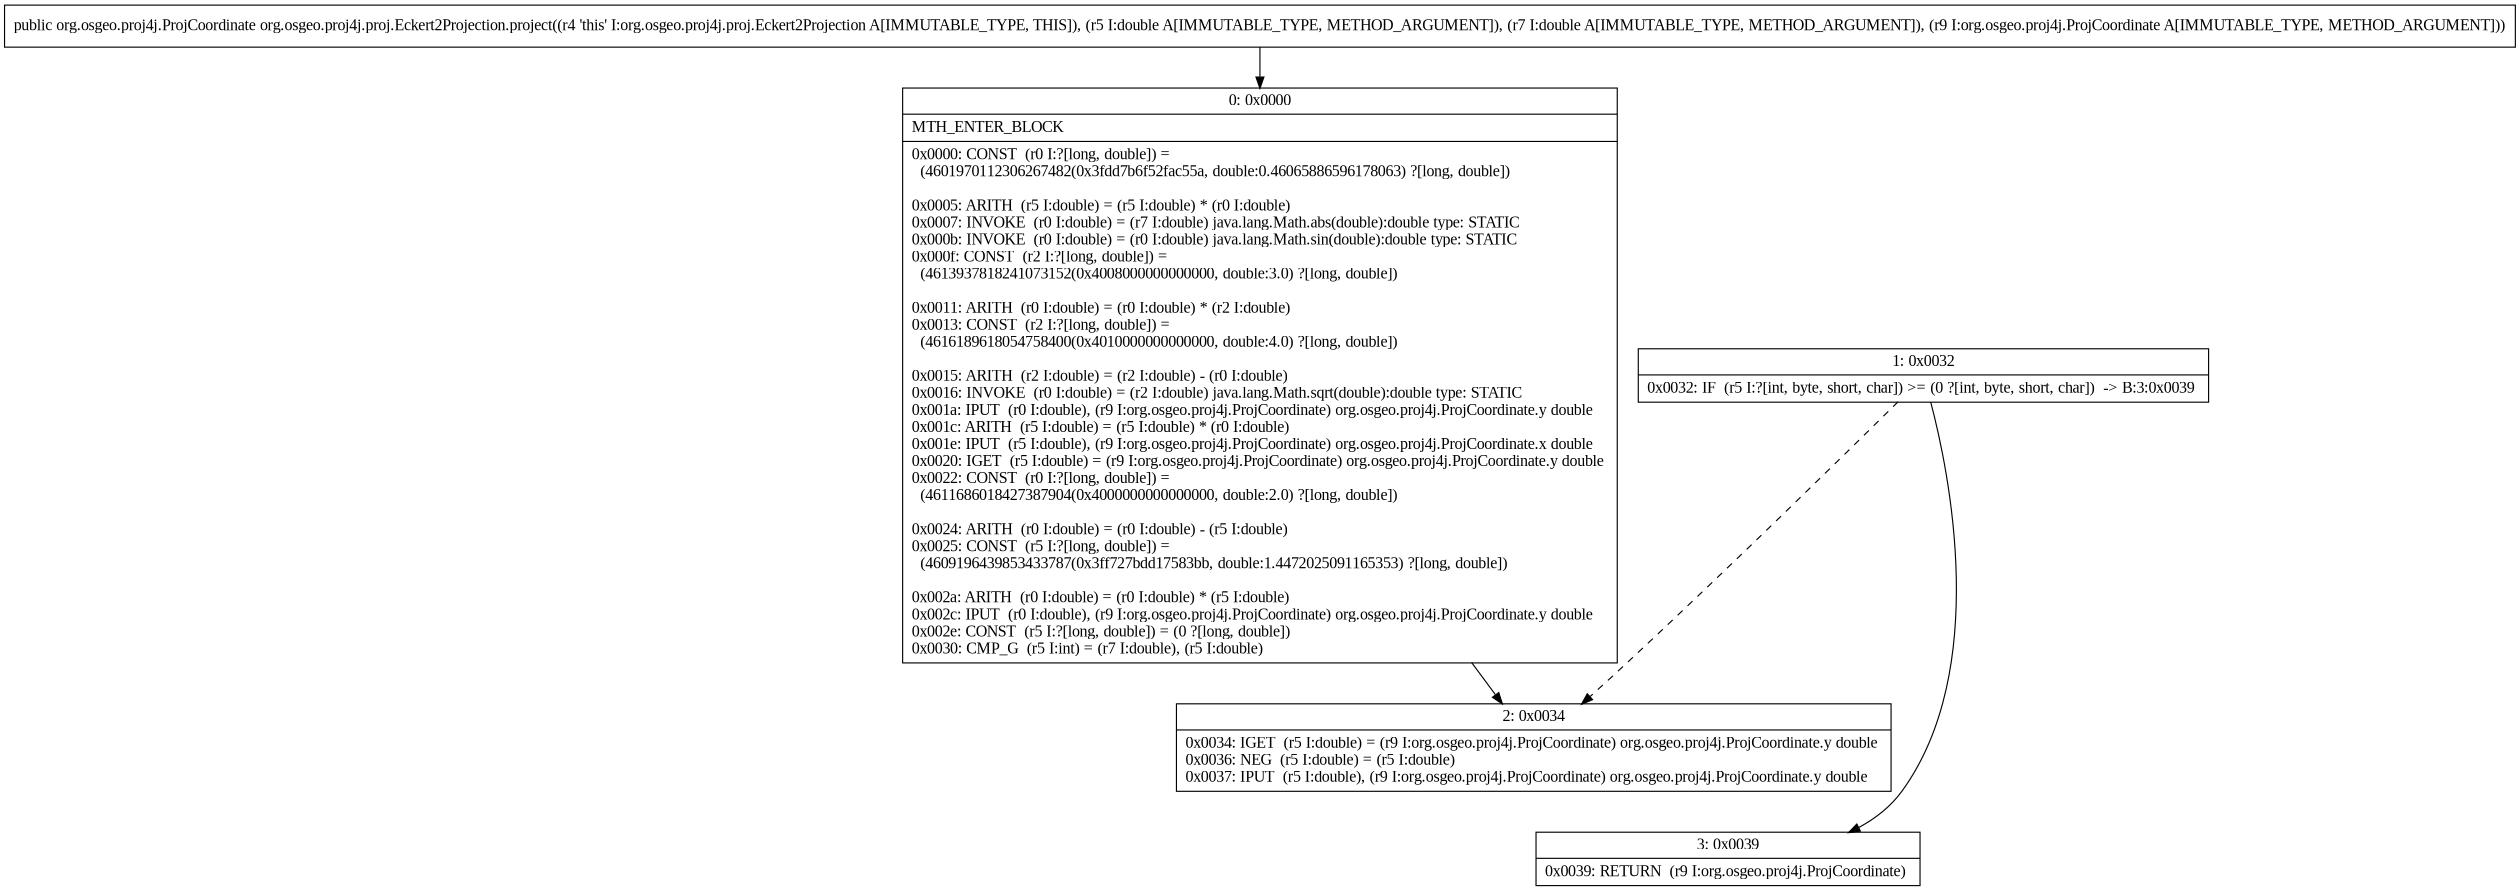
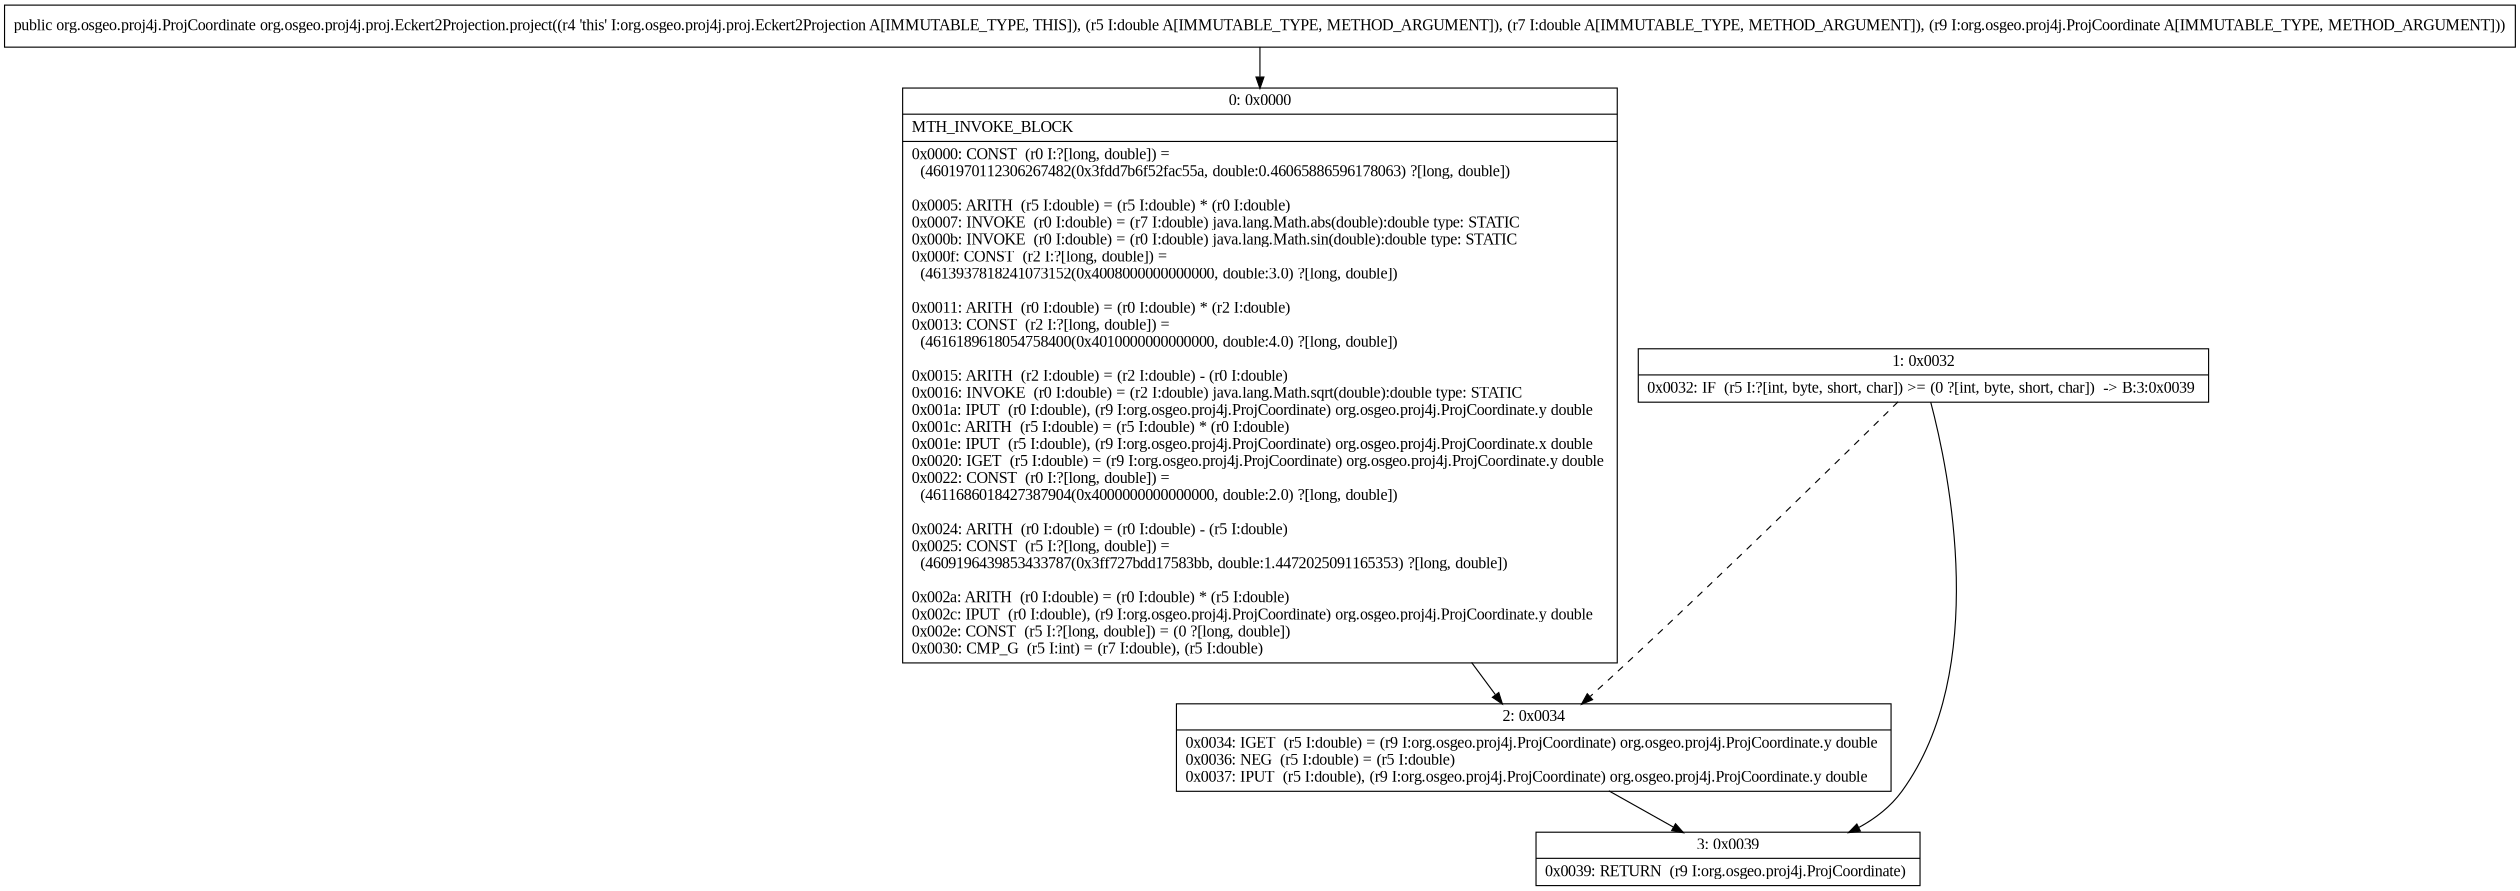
(988, 127) -> (992, 127)
none -> (1641, 809)
